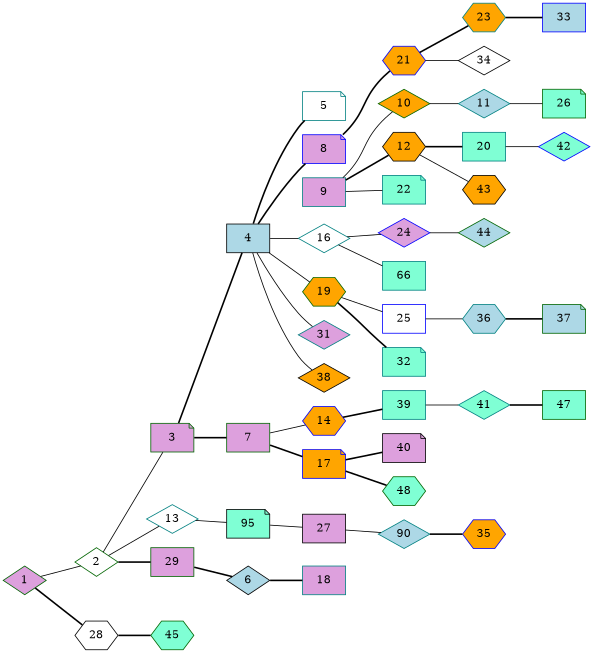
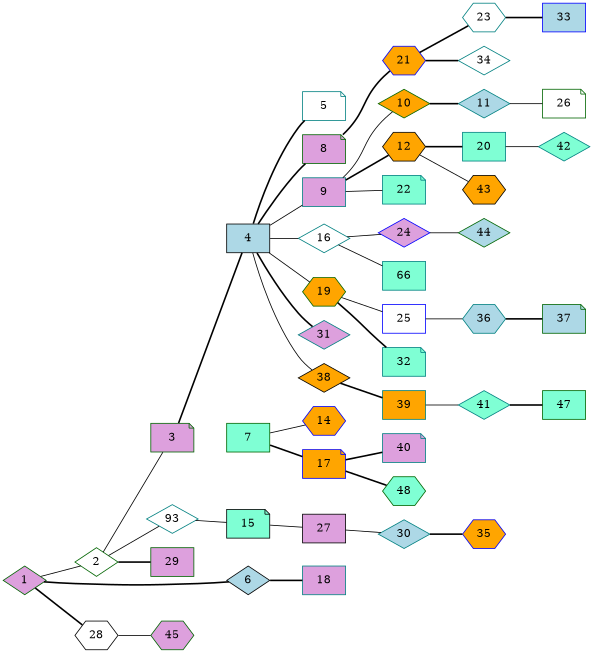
(484, 18) -> (484, 18)
(442, 61) -> (442, 61)
(484, 61) -> (484, 61)
(444, 104) -> (444, 104)
(564, 104) -> (564, 104)
(564, 147) -> (564, 147)
(324, 149) -> (324, 149)
none -> (286, 215)
(282, 292) -> (282, 292)
(404, 405) -> (404, 405)
(363, 413) -> (361, 391)
(210, 438) -> none
(248, 438) -> (248, 438)
(404, 448) -> (404, 448)
(172, 519) -> (172, 519)
(248, 524) -> (248, 524)
(404, 534) -> (404, 534)
(213, 572) -> (136, 585)
(135, 635) -> (135, 635)
(172, 635) -> (172, 635)
